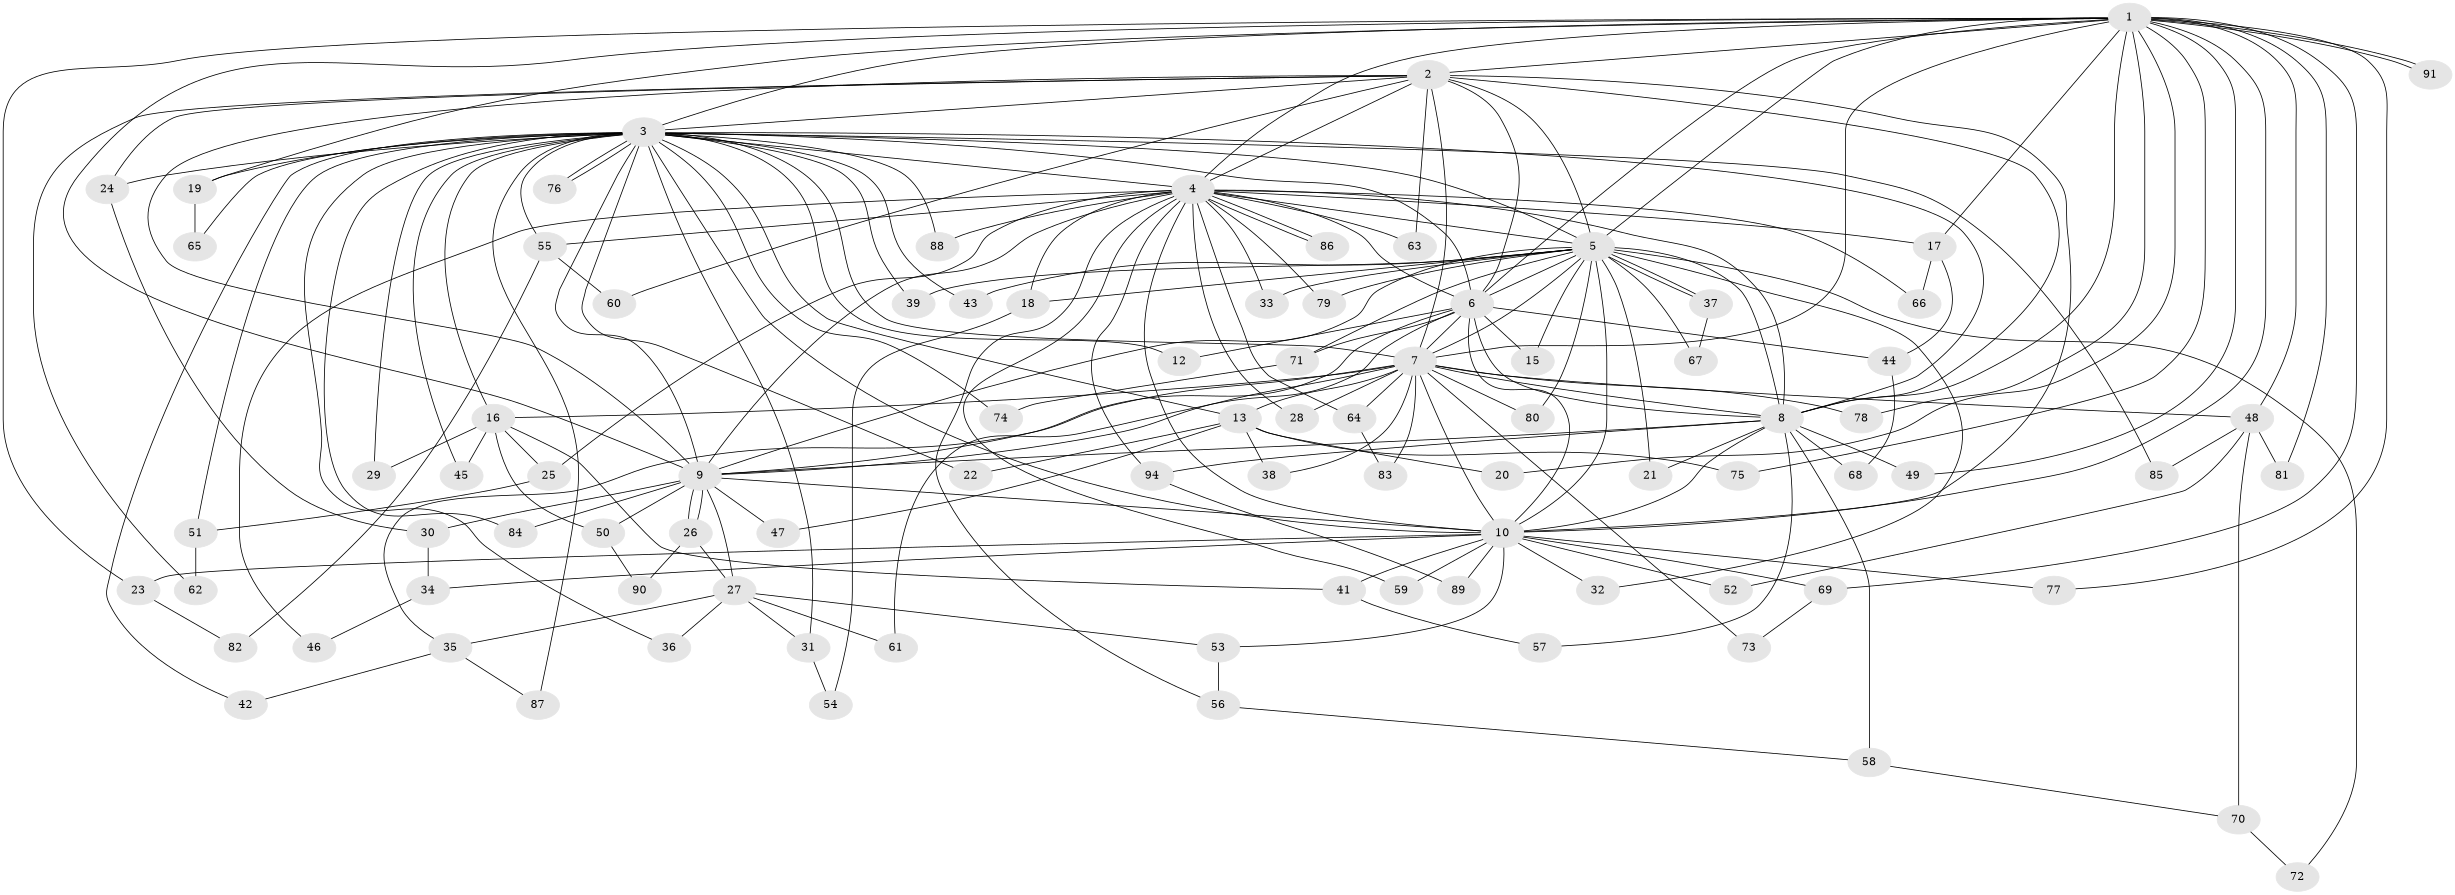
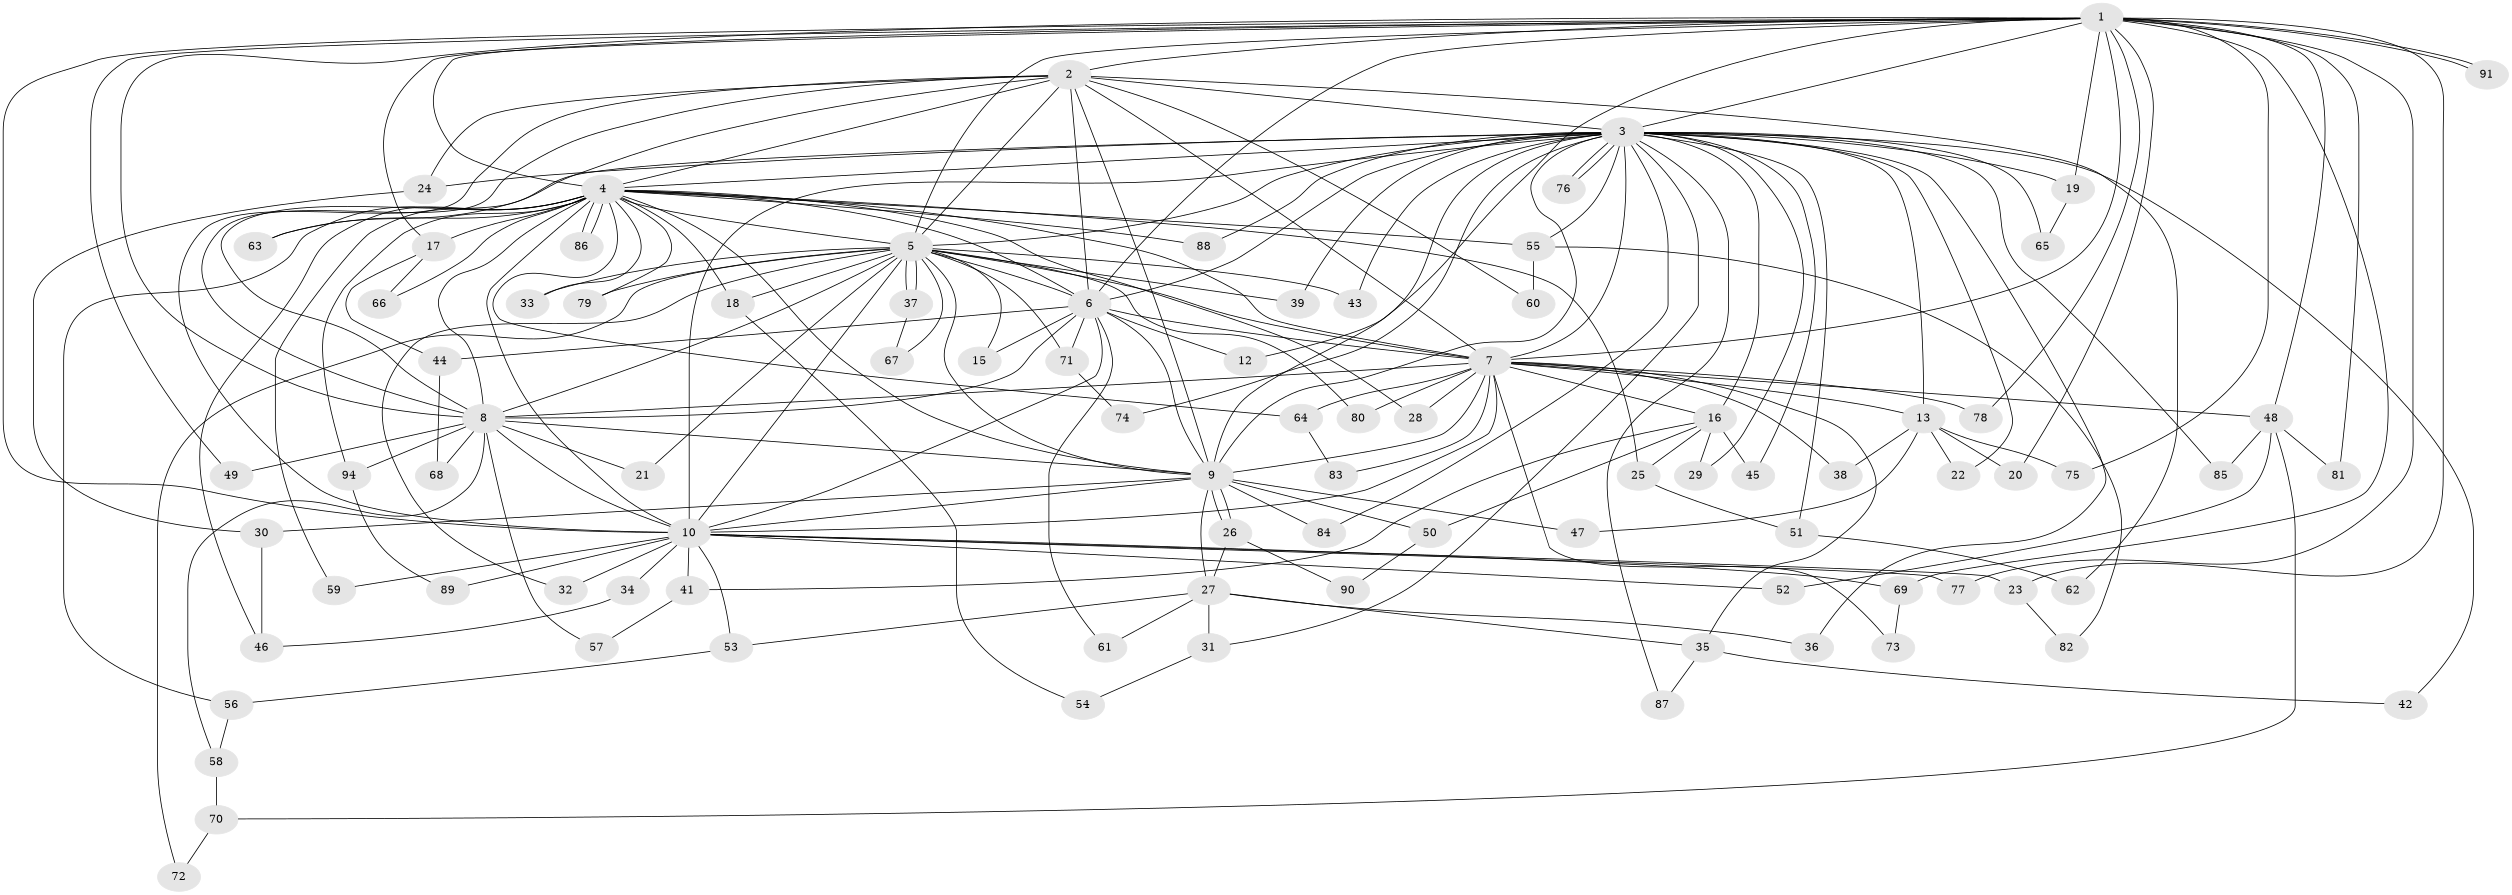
none -> (1036, 230)
(428, 567) -> (262, 590)
